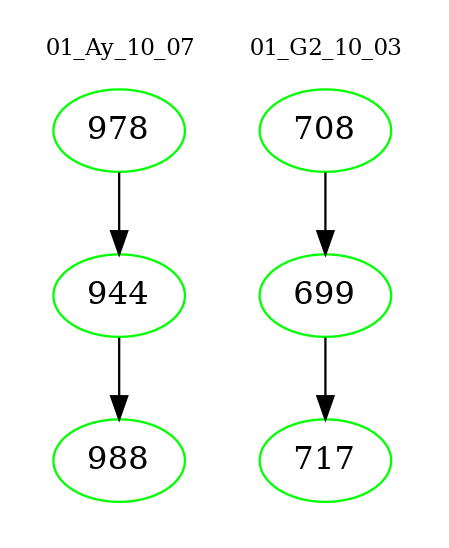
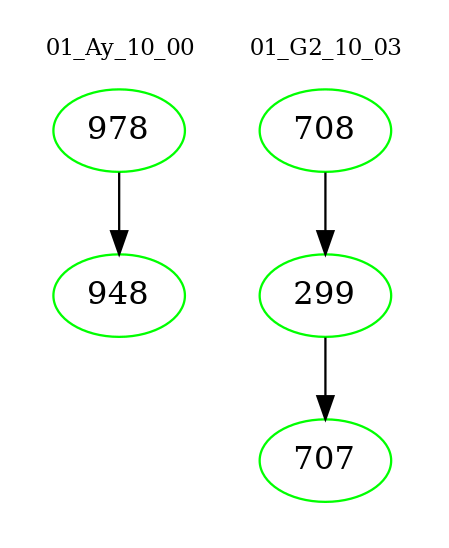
(120, 49) -> (120, 49)
(119, 296) -> (119, 296)
(325, 296) -> (325, 296)
(119, 461) -> none
(325, 461) -> (325, 461)
